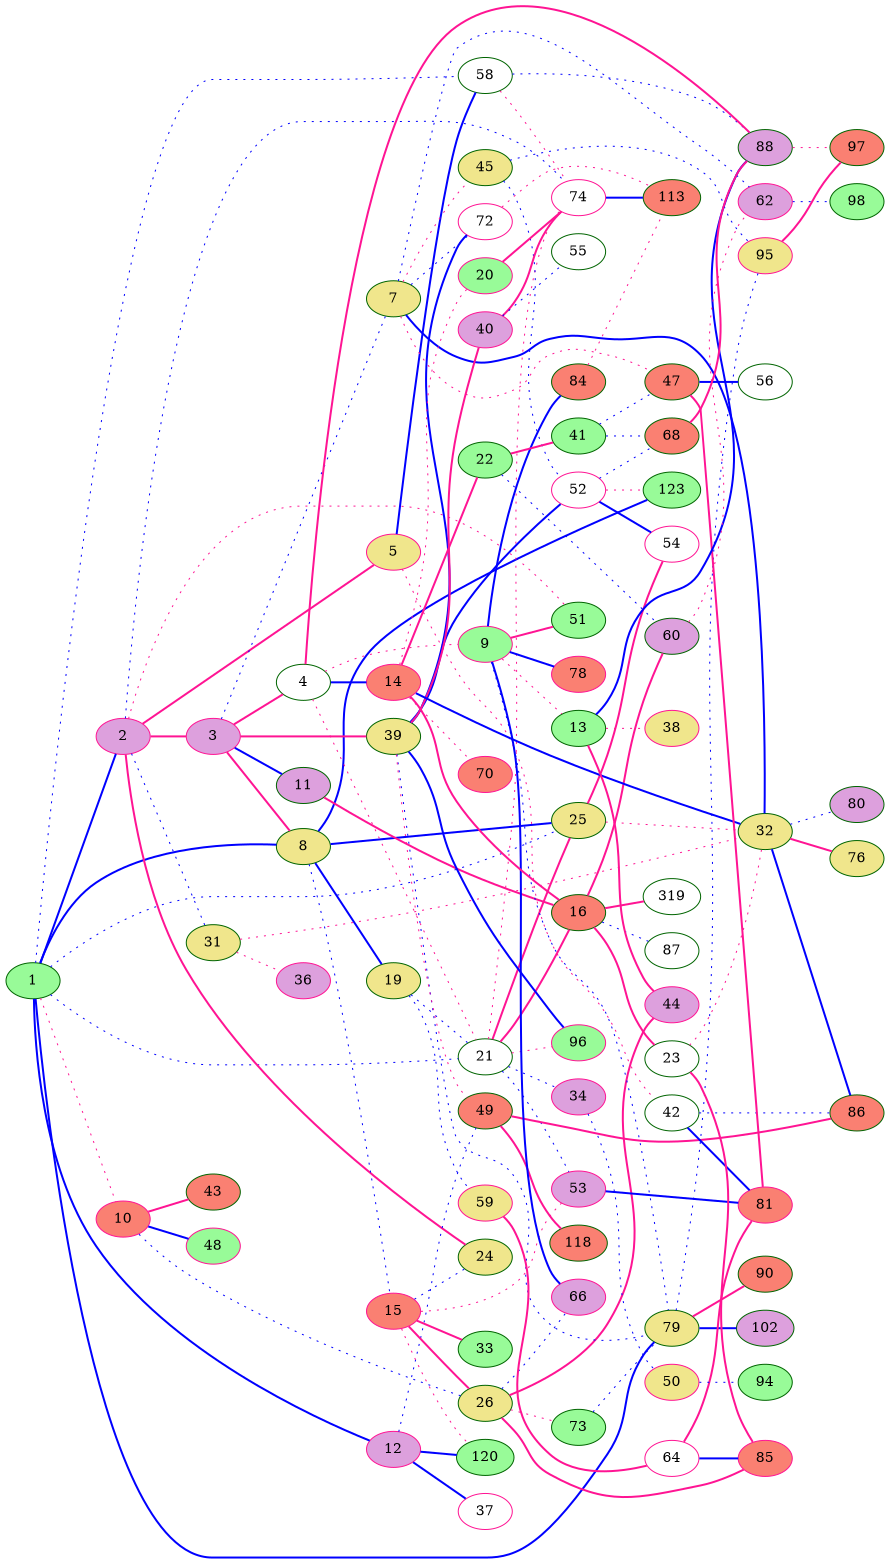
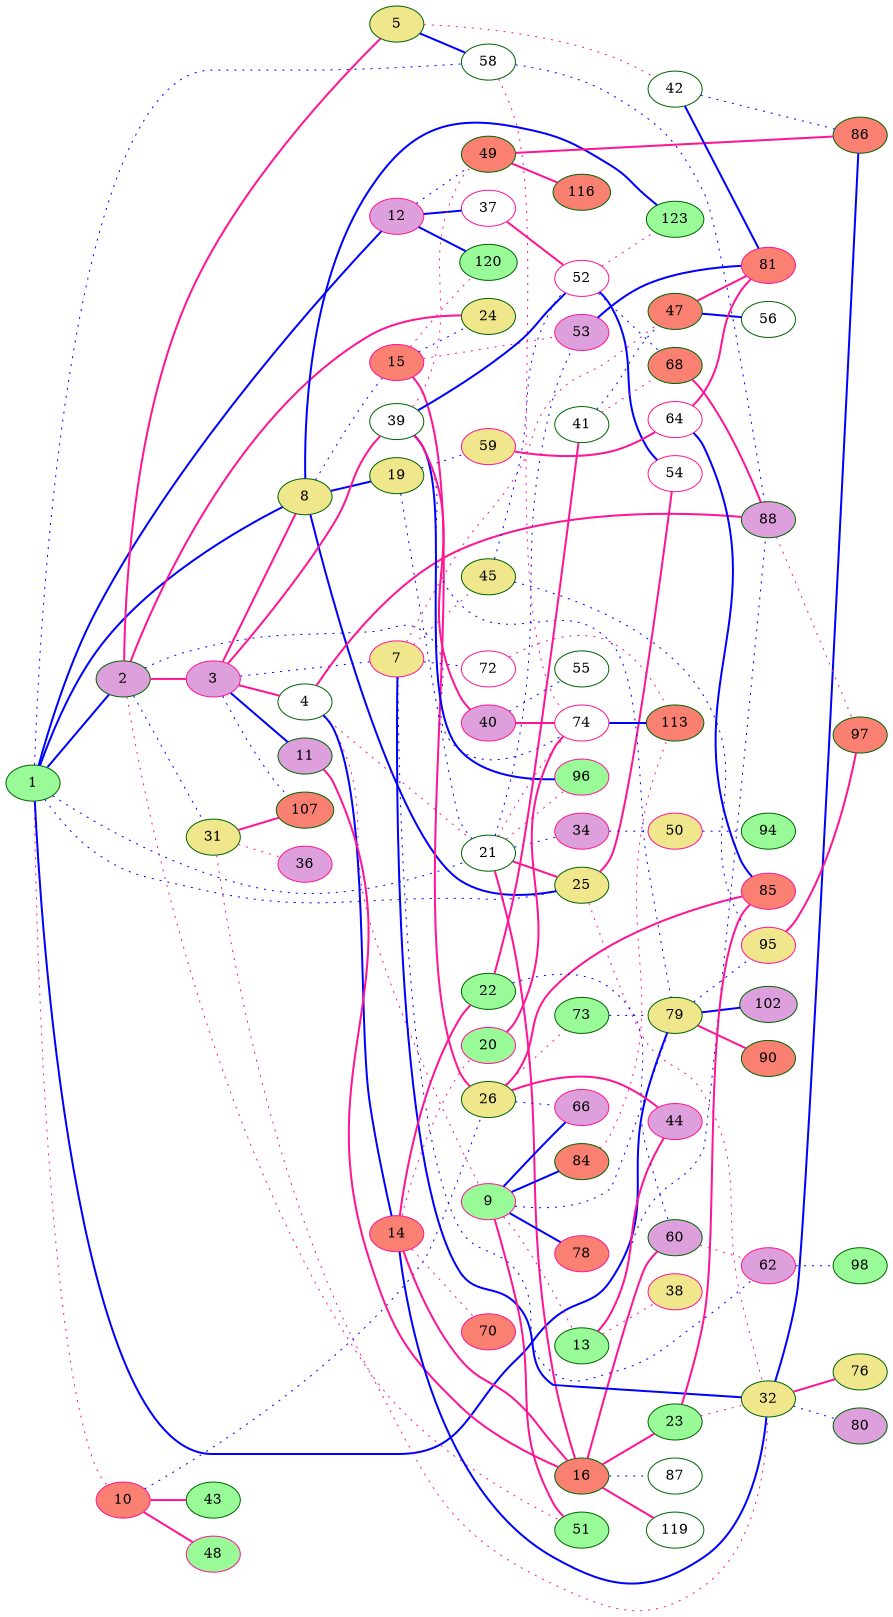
none -> (535, 243)
(394, 299) -> (397, 659)
(579, 436) -> (582, 425)
(625, 436) -> (623, 398)
(733, 459) -> (727, 931)
(438, 478) -> none
(394, 552) -> (397, 24)
(123, 736) -> (123, 679)
(394, 736) -> (397, 422)
none -> (305, 810)
(672, 897) -> (675, 1530)
(672, 1059) -> (675, 1422)
(213, 1192) -> (213, 1500)
(168, 1233) -> (168, 1527)
(579, 1243) -> (582, 192)
(485, 1349) -> none
